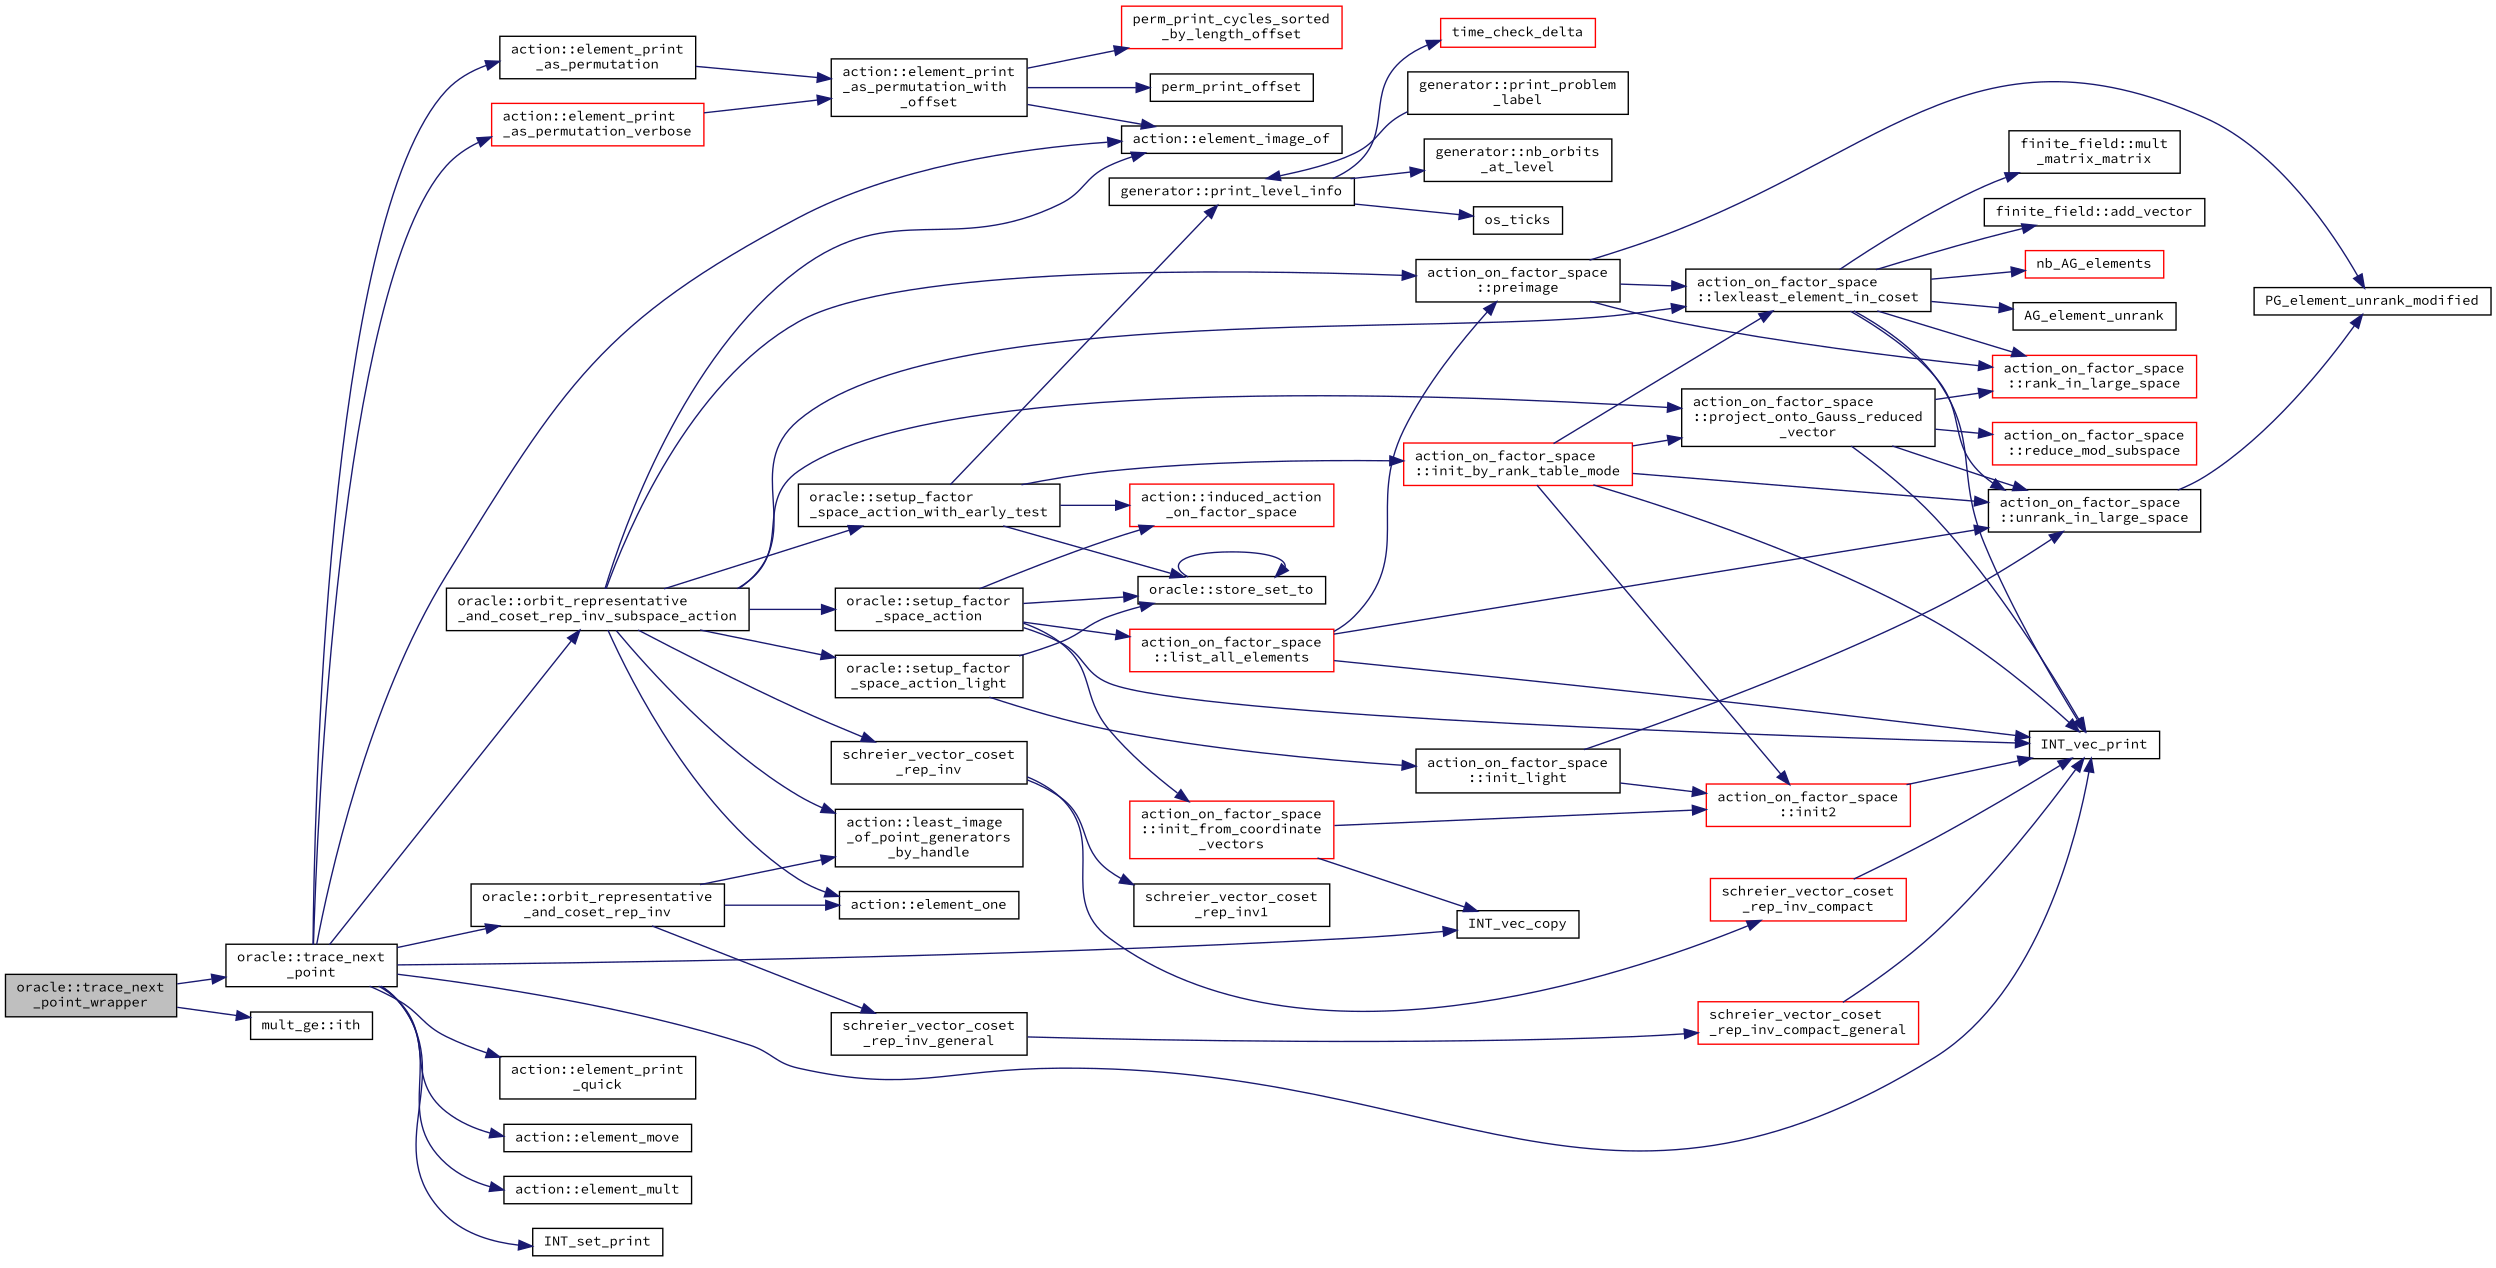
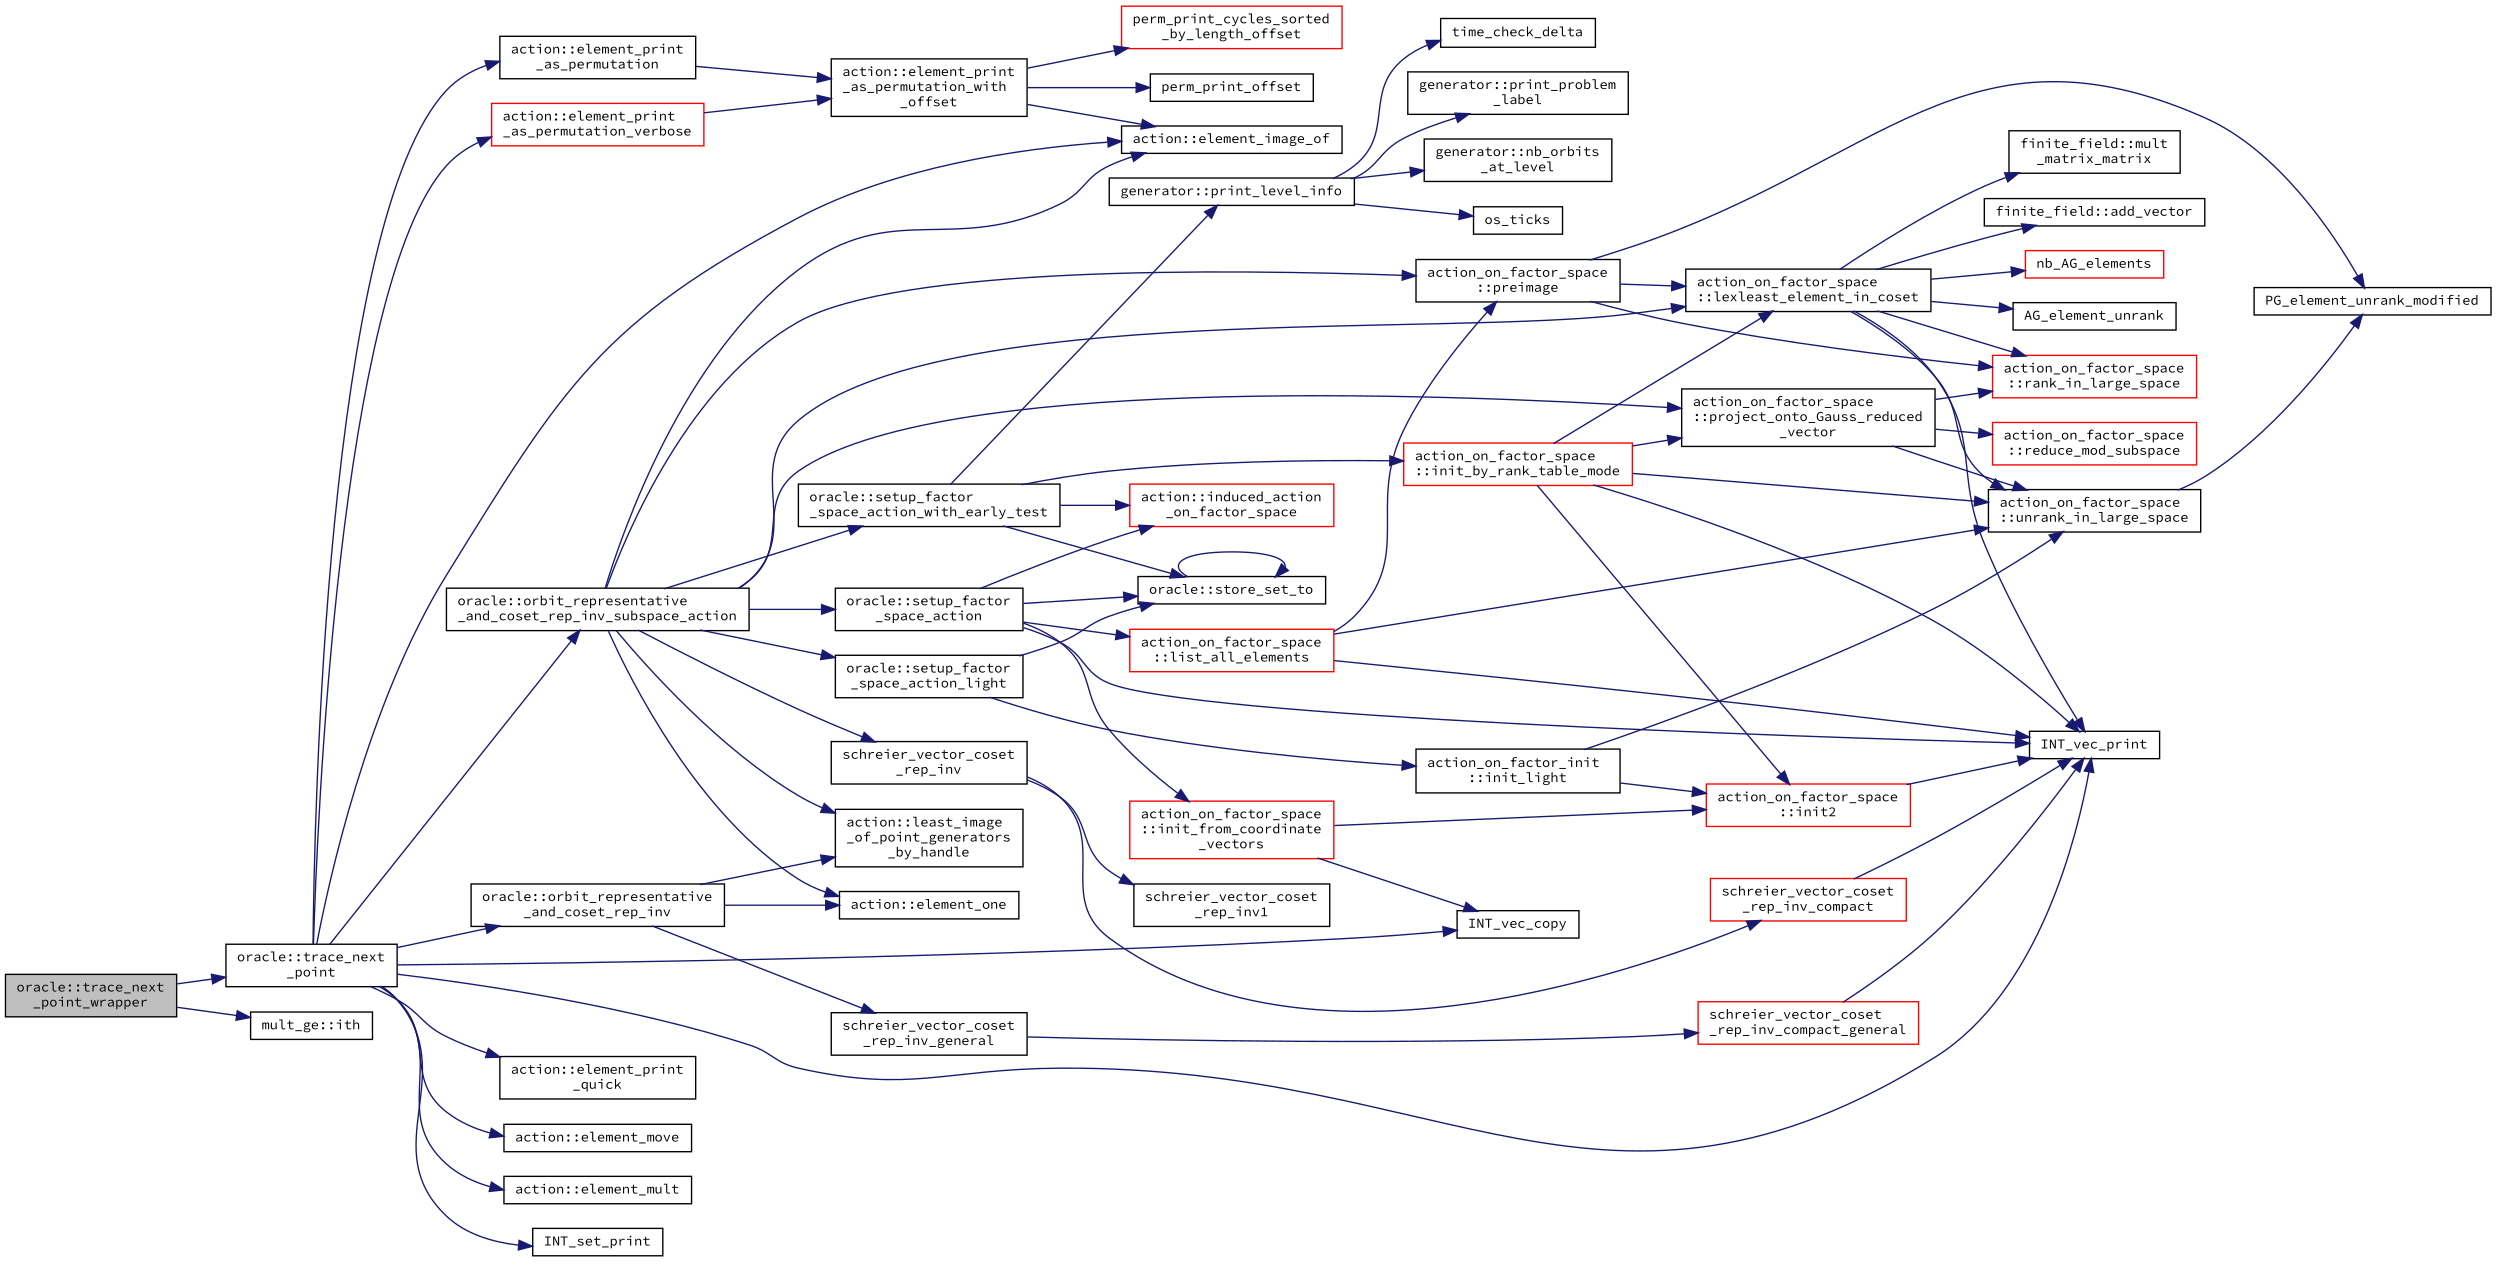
(1518, 33) -> (1518, 33)
(1350, 155) -> (1400, 140)
(1980, 570) -> none
(1518, 771) -> (1518, 771)
